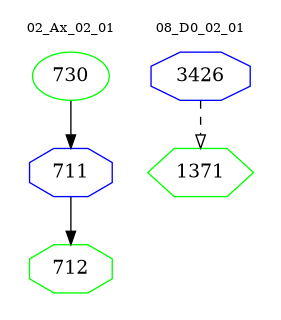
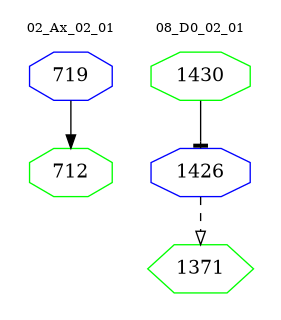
(71, 76) -> none
none -> (201, 76)
(201, 76) -> (201, 173)
(71, 173) -> (71, 76)
